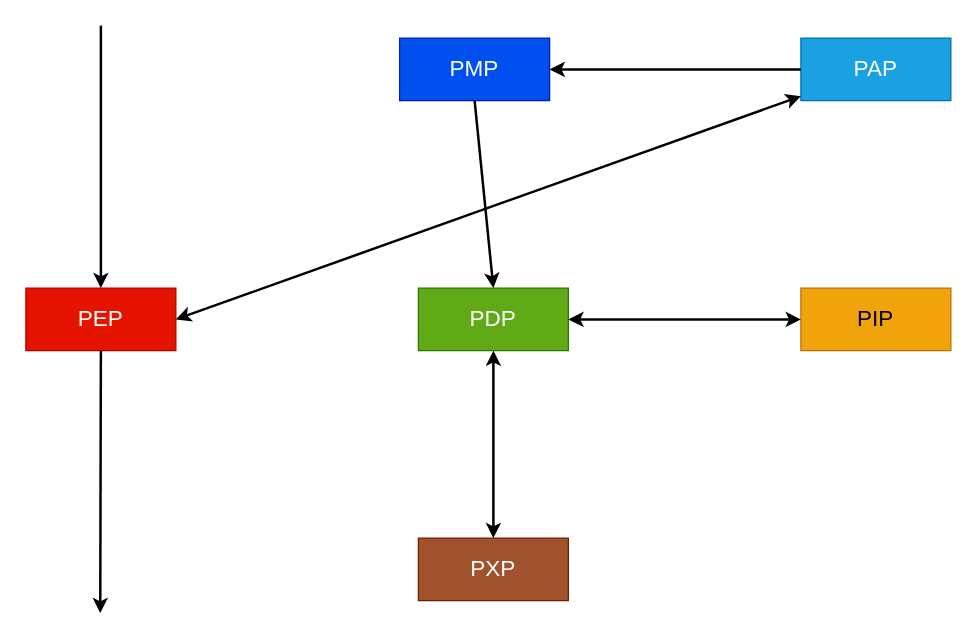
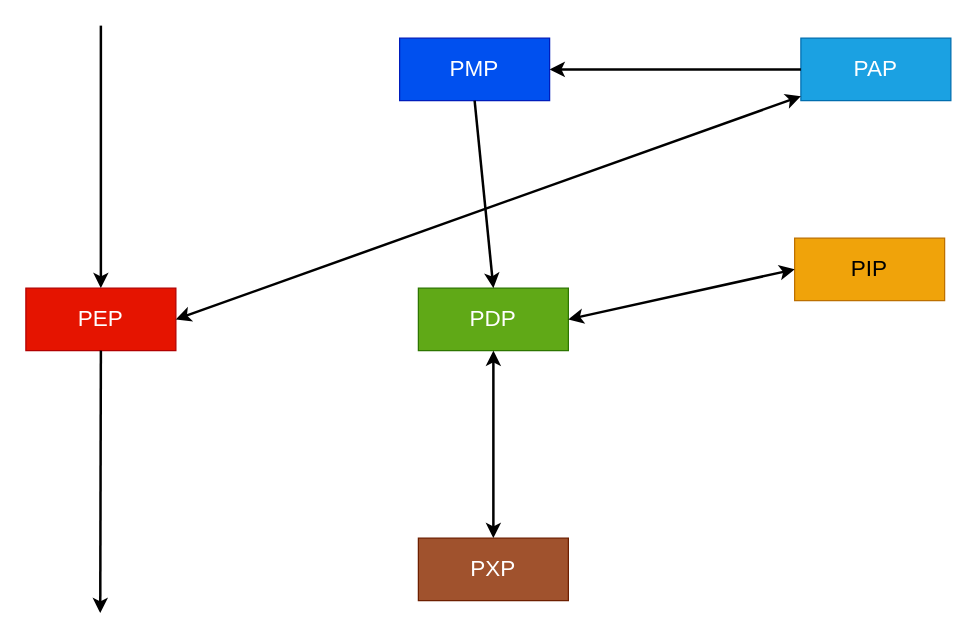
(876, 319) -> (869, 269)
